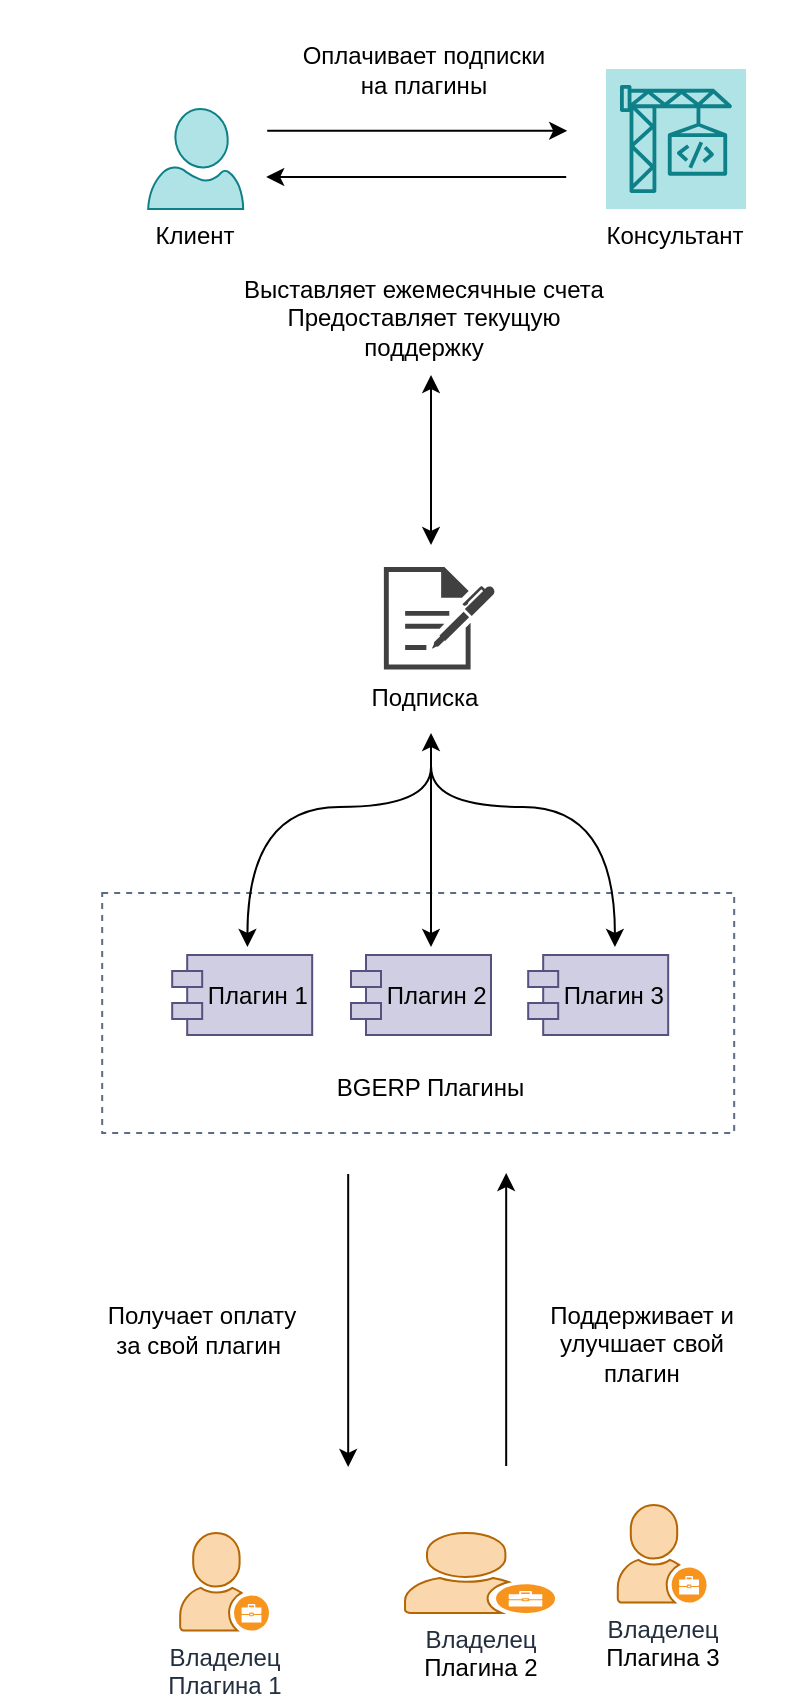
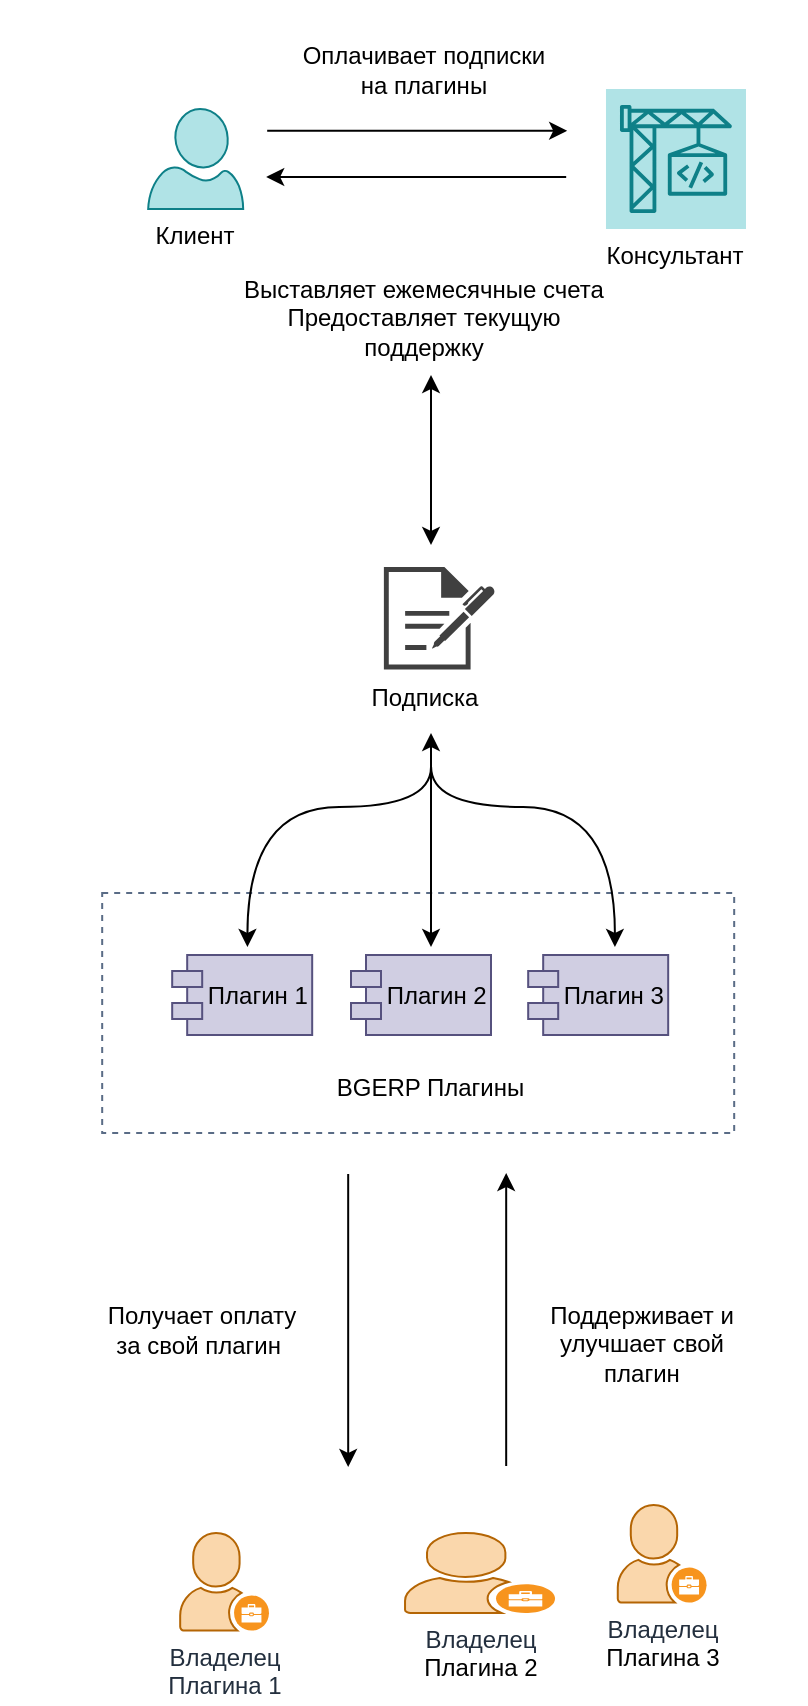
(676, 139) -> (676, 159)
